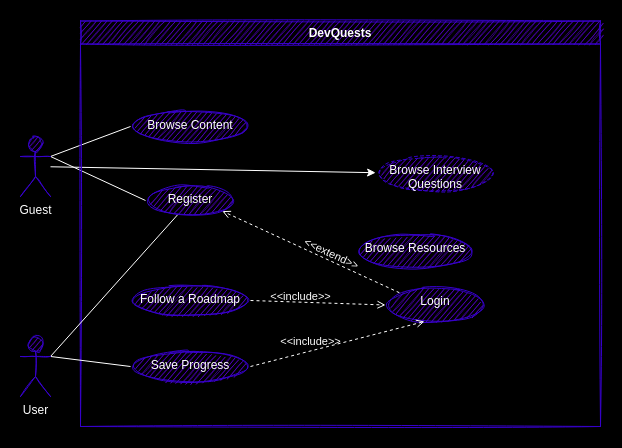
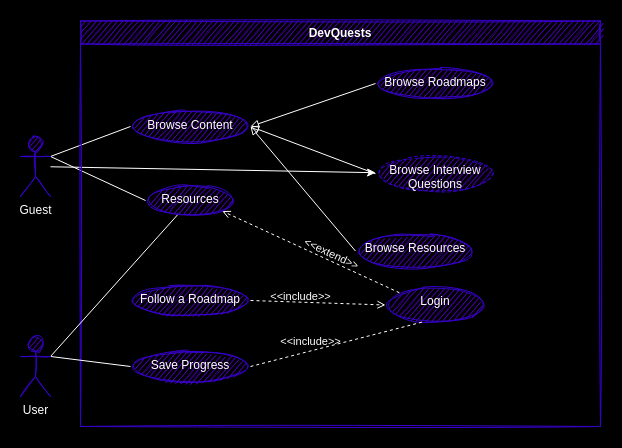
none -> (436, 84)
none -> (316, 104)
none -> (316, 151)
none -> (306, 192)
(191, 200) -> (191, 200)
(417, 323) -> (420, 323)
